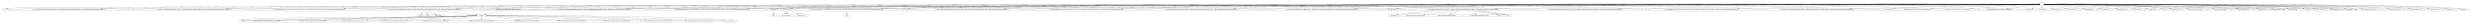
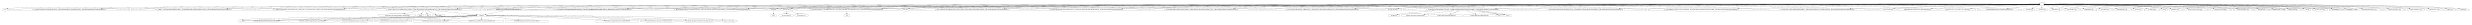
none -> (397, 15)
(572, 21) -> none
